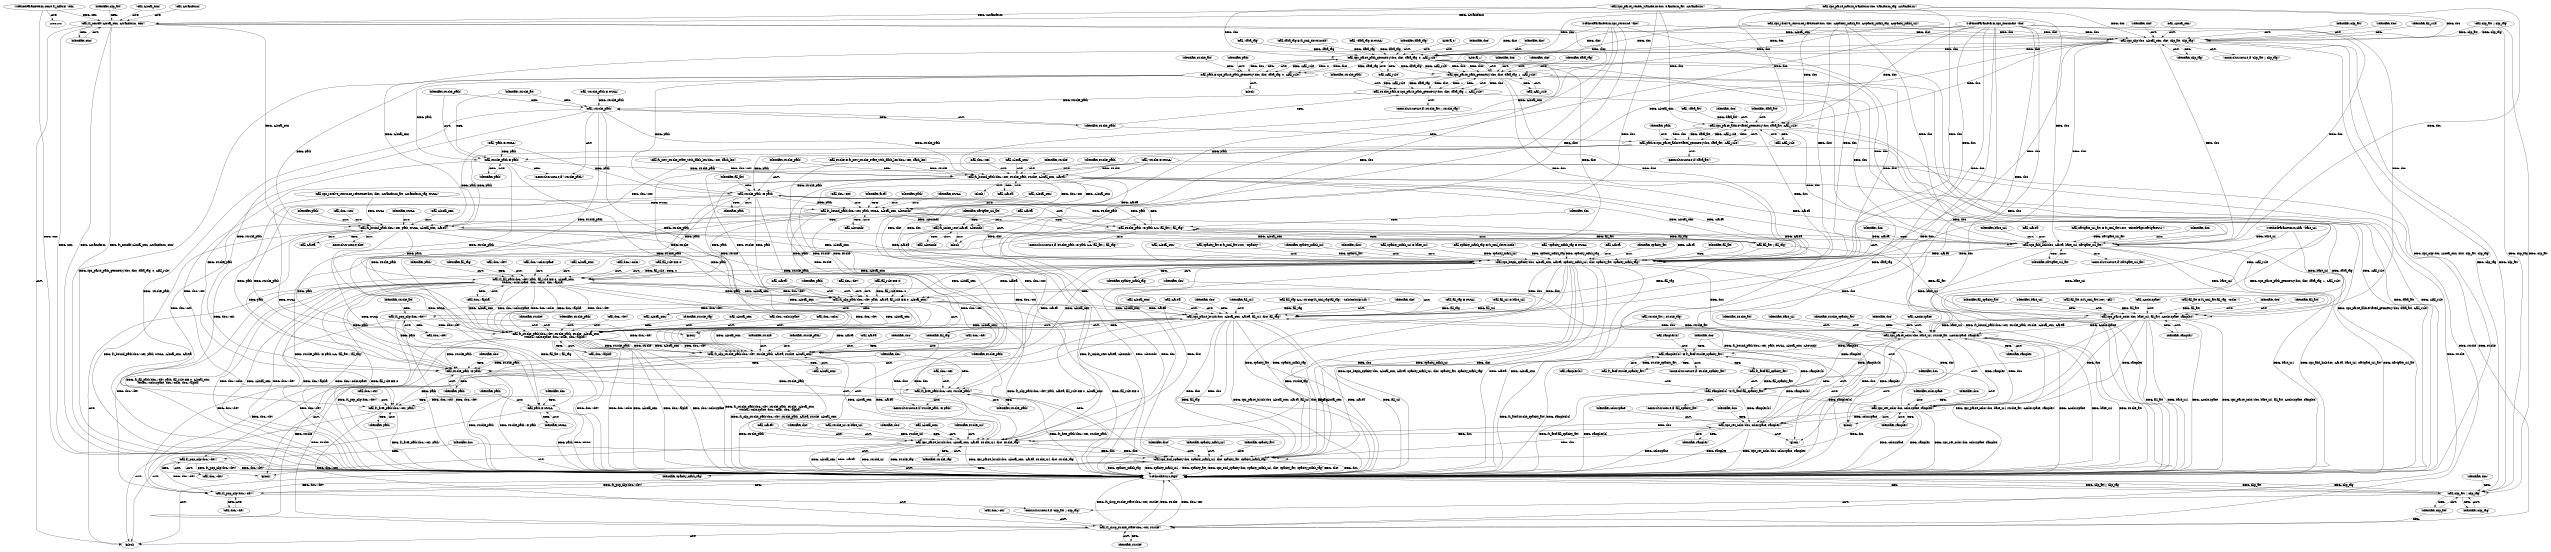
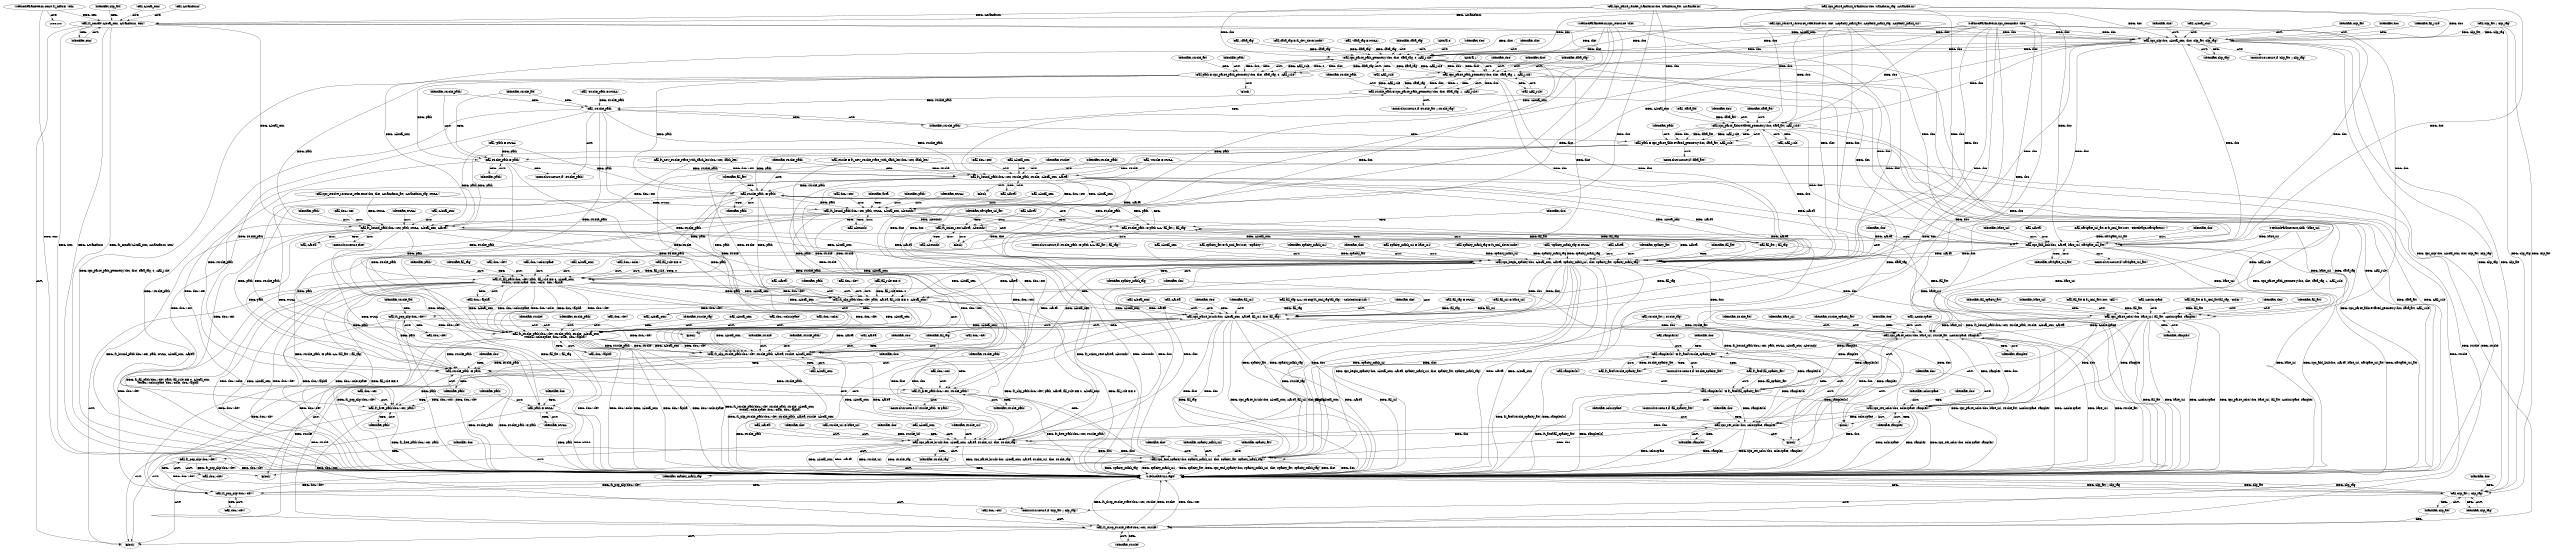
(1303, 41) -> (1299, 41)
